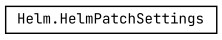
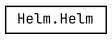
(111, 20) -> (56, 20)
